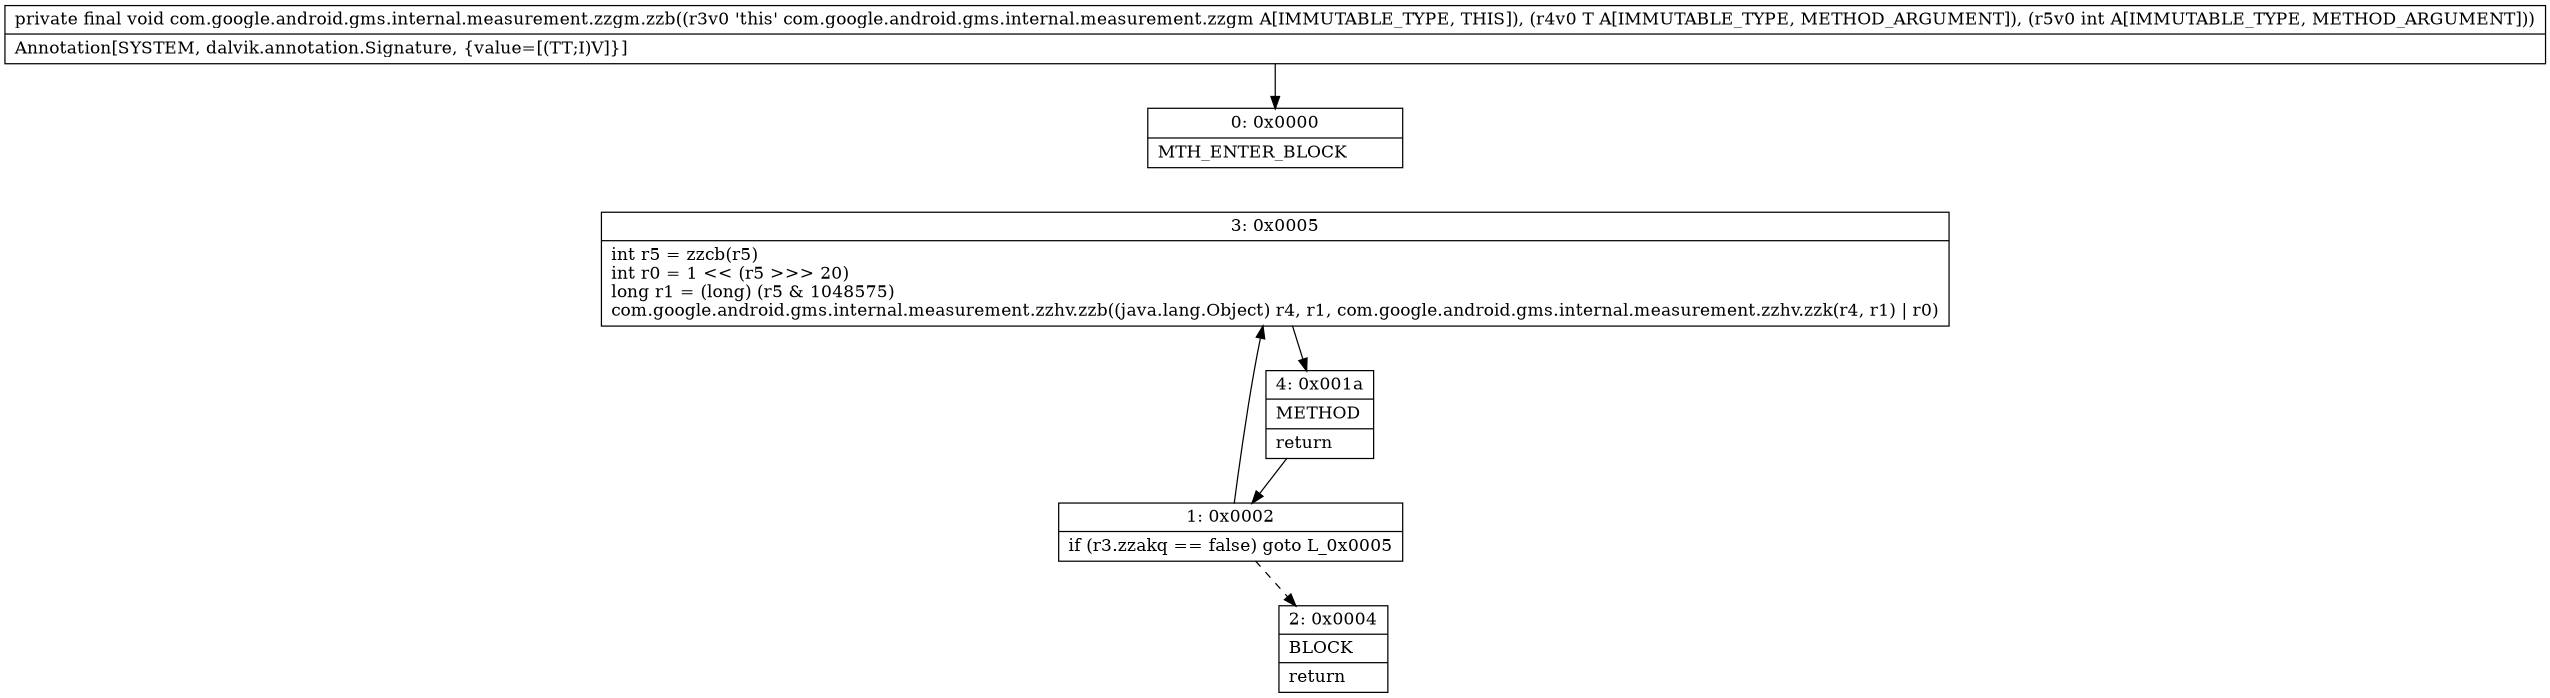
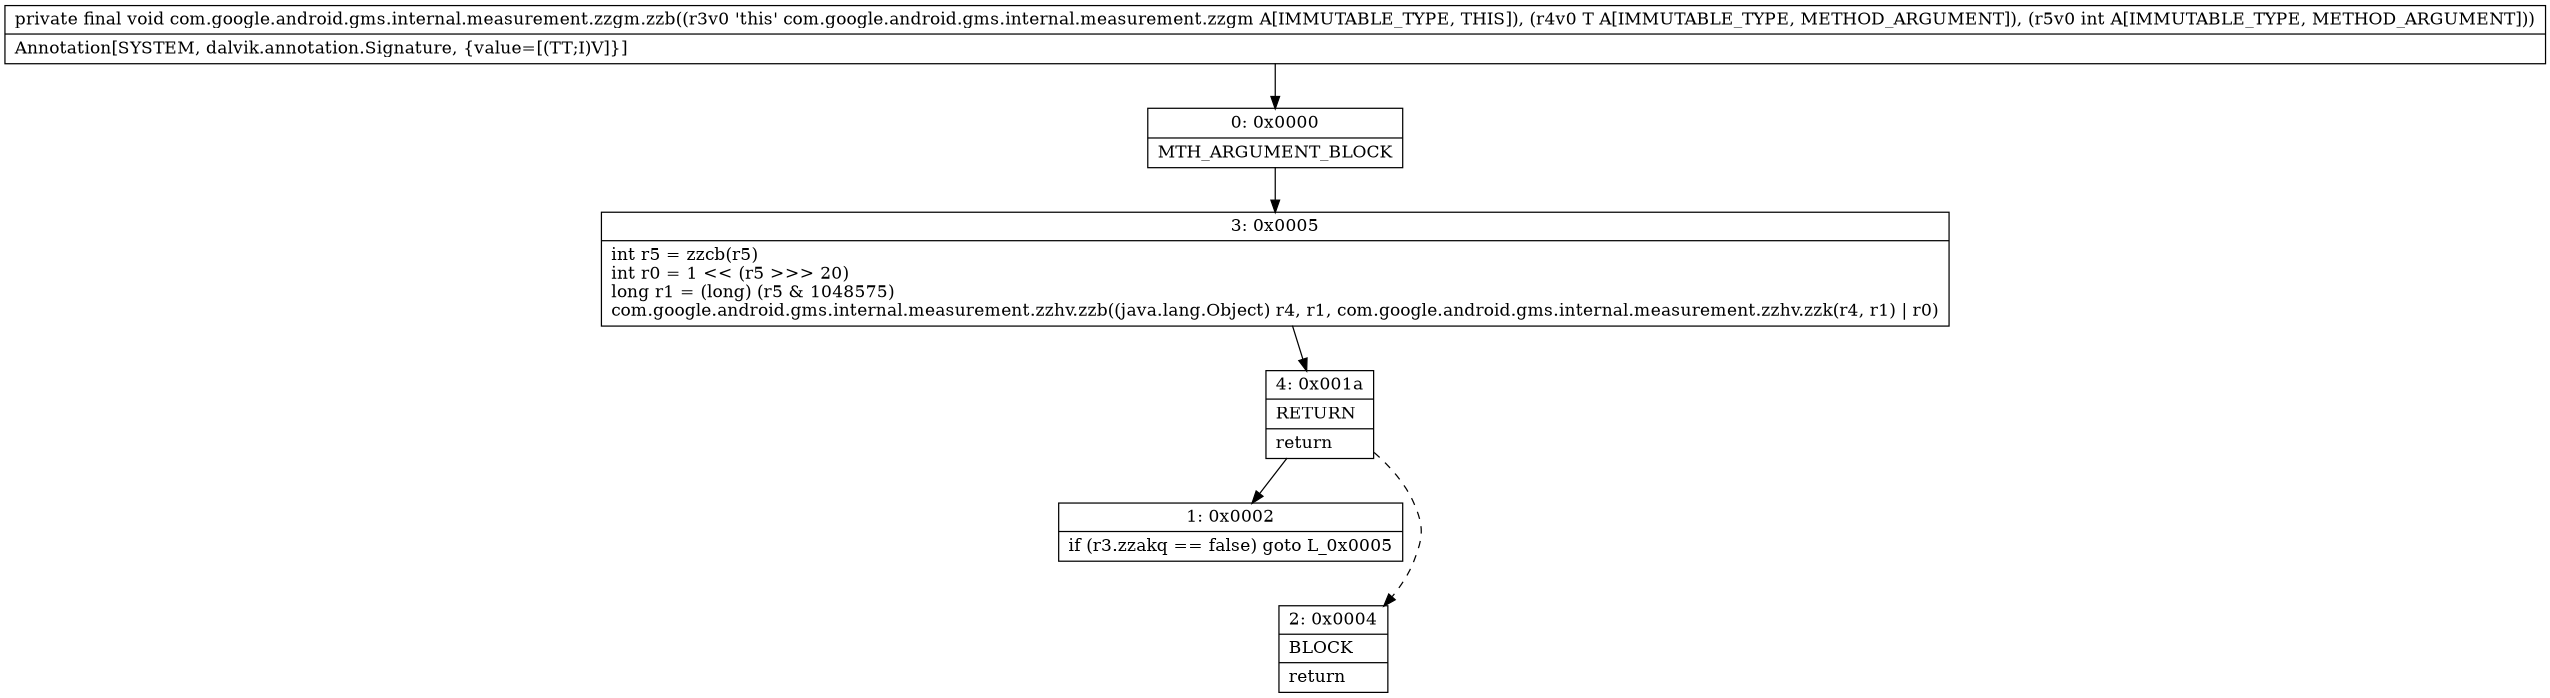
(1253, 152) -> (1275, 152)
(1319, 413) -> (1316, 413)
(1246, 421) -> (1275, 184)
(1272, 579) -> (1420, 521)
